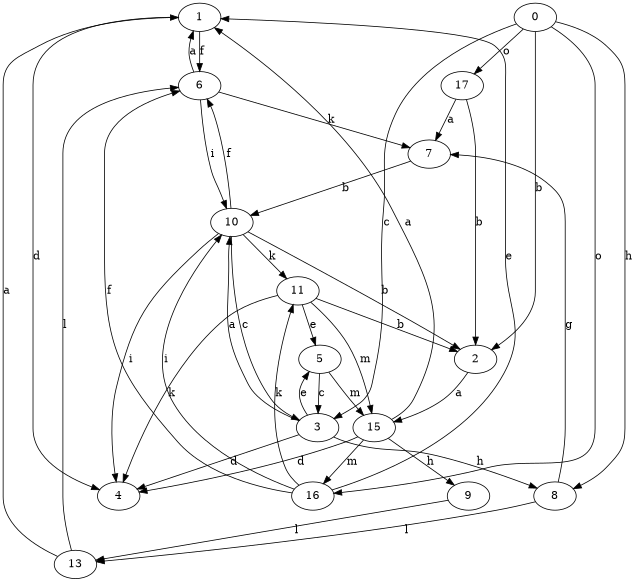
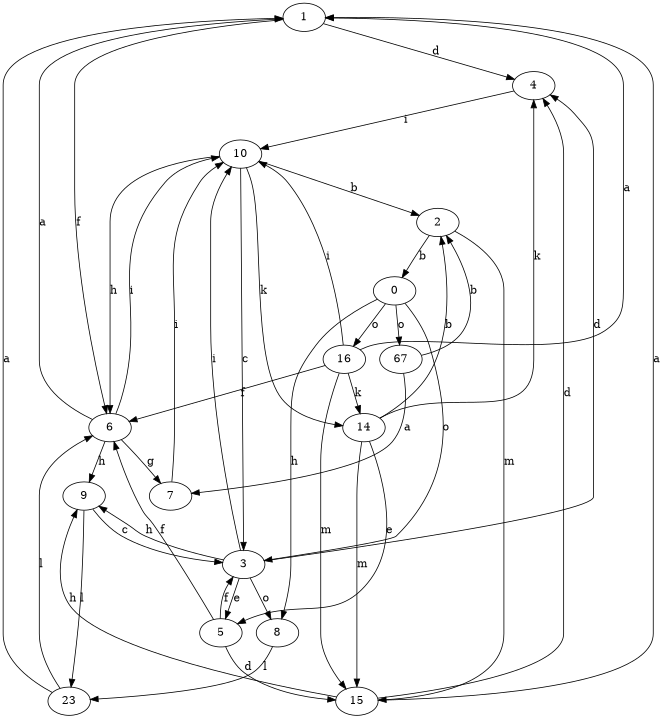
(462, 86) -> (401, 359)
(331, 120) -> (151, 462)
(229, 154) -> (114, 291)
(346, 188) -> (176, 325)
(535, 195) -> (418, 253)
(387, 222) -> (446, 428)
(509, 257) -> (627, 188)
(565, 283) -> none
(298, 291) -> (364, 428)
(232, 325) -> (214, 359)
(131, 338) -> (391, 119)
(322, 393) -> (226, 599)
(355, 393) -> (248, 667)
(459, 393) -> (509, 462)
none -> (99, 458)
(346, 459) -> (321, 529)
(480, 462) -> (266, 599)
none -> (161, 536)
none -> (158, 541)
none -> (148, 548)
(75, 564) -> (69, 701)
